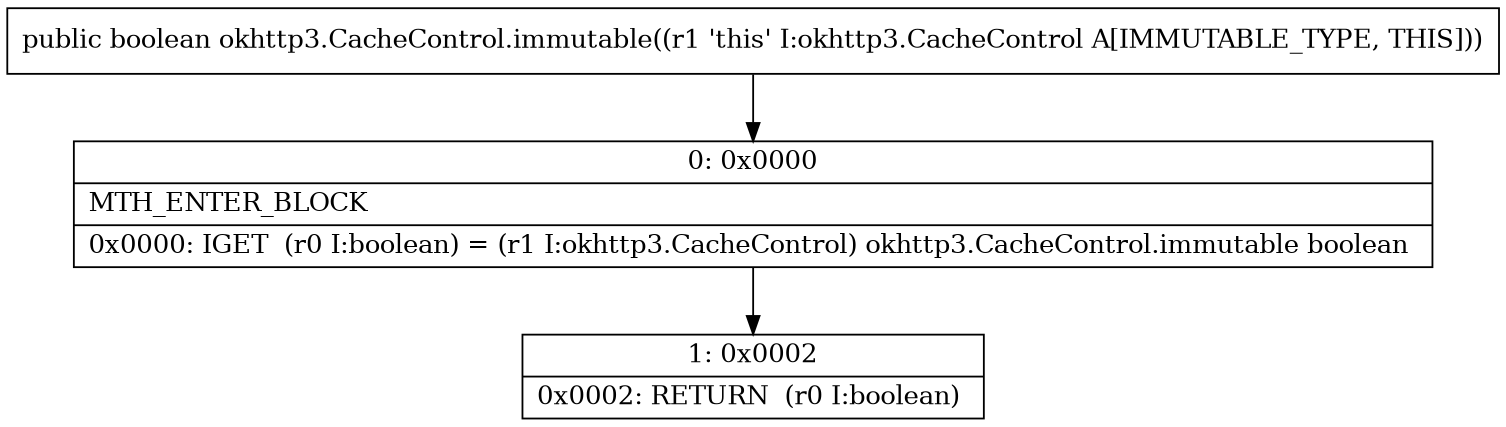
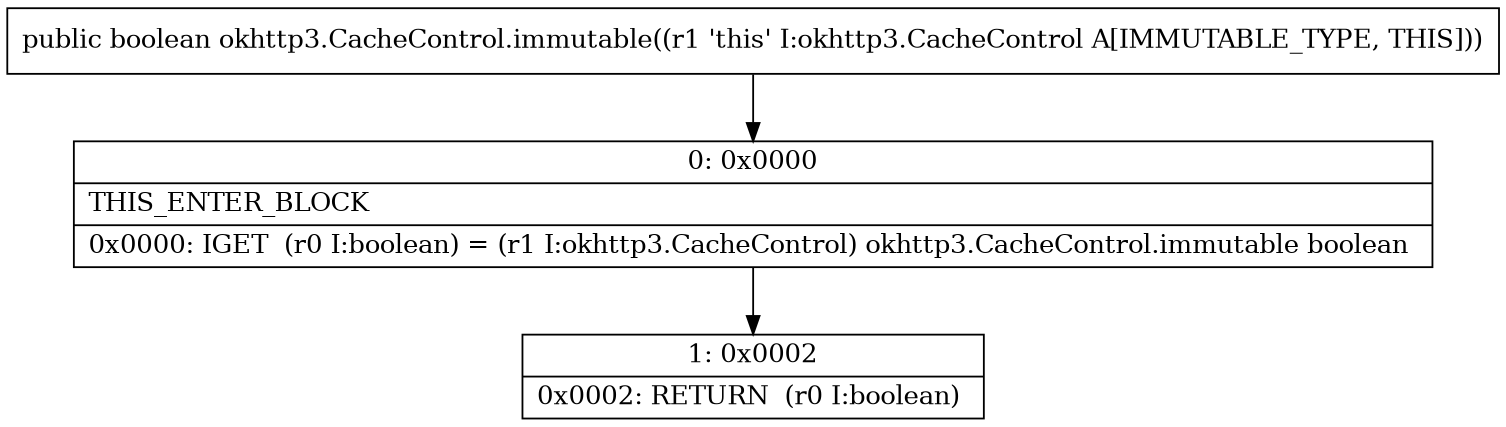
(229, 203) -> (229, 203)
